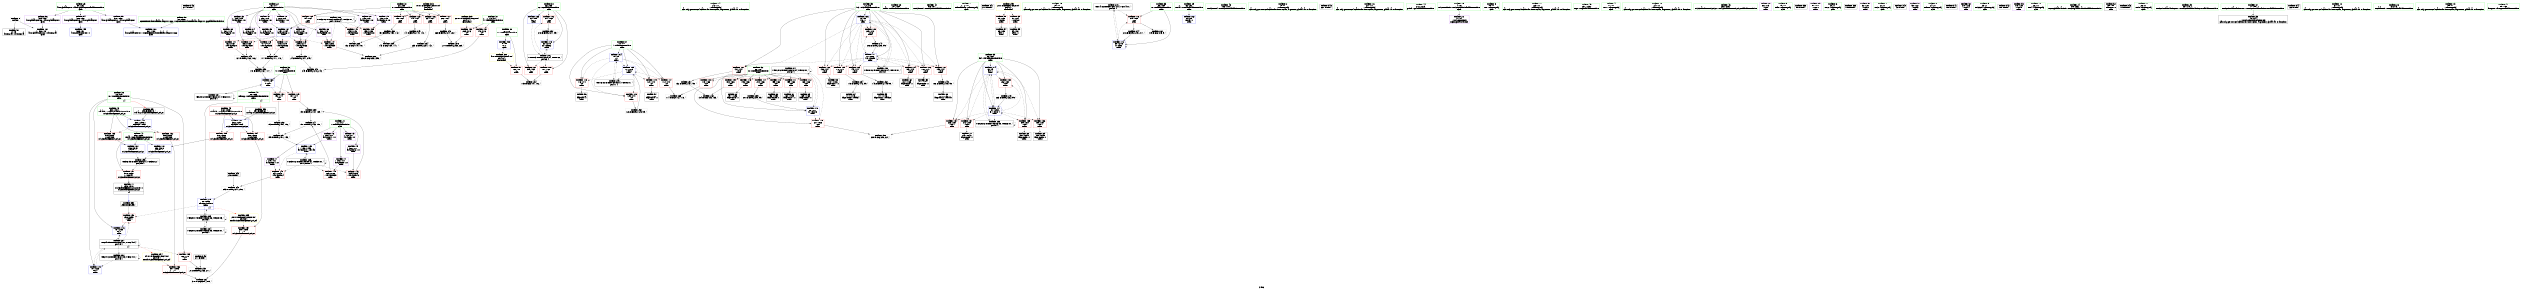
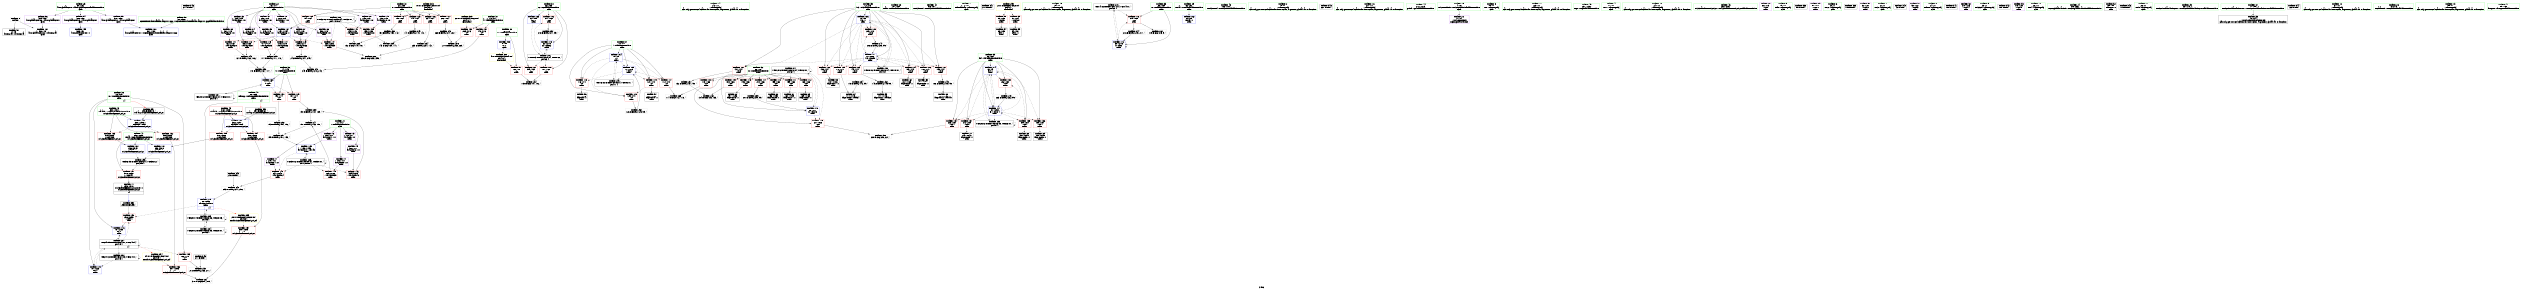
(849, 77) -> (844, 83)
(635, 83) -> (642, 90)
